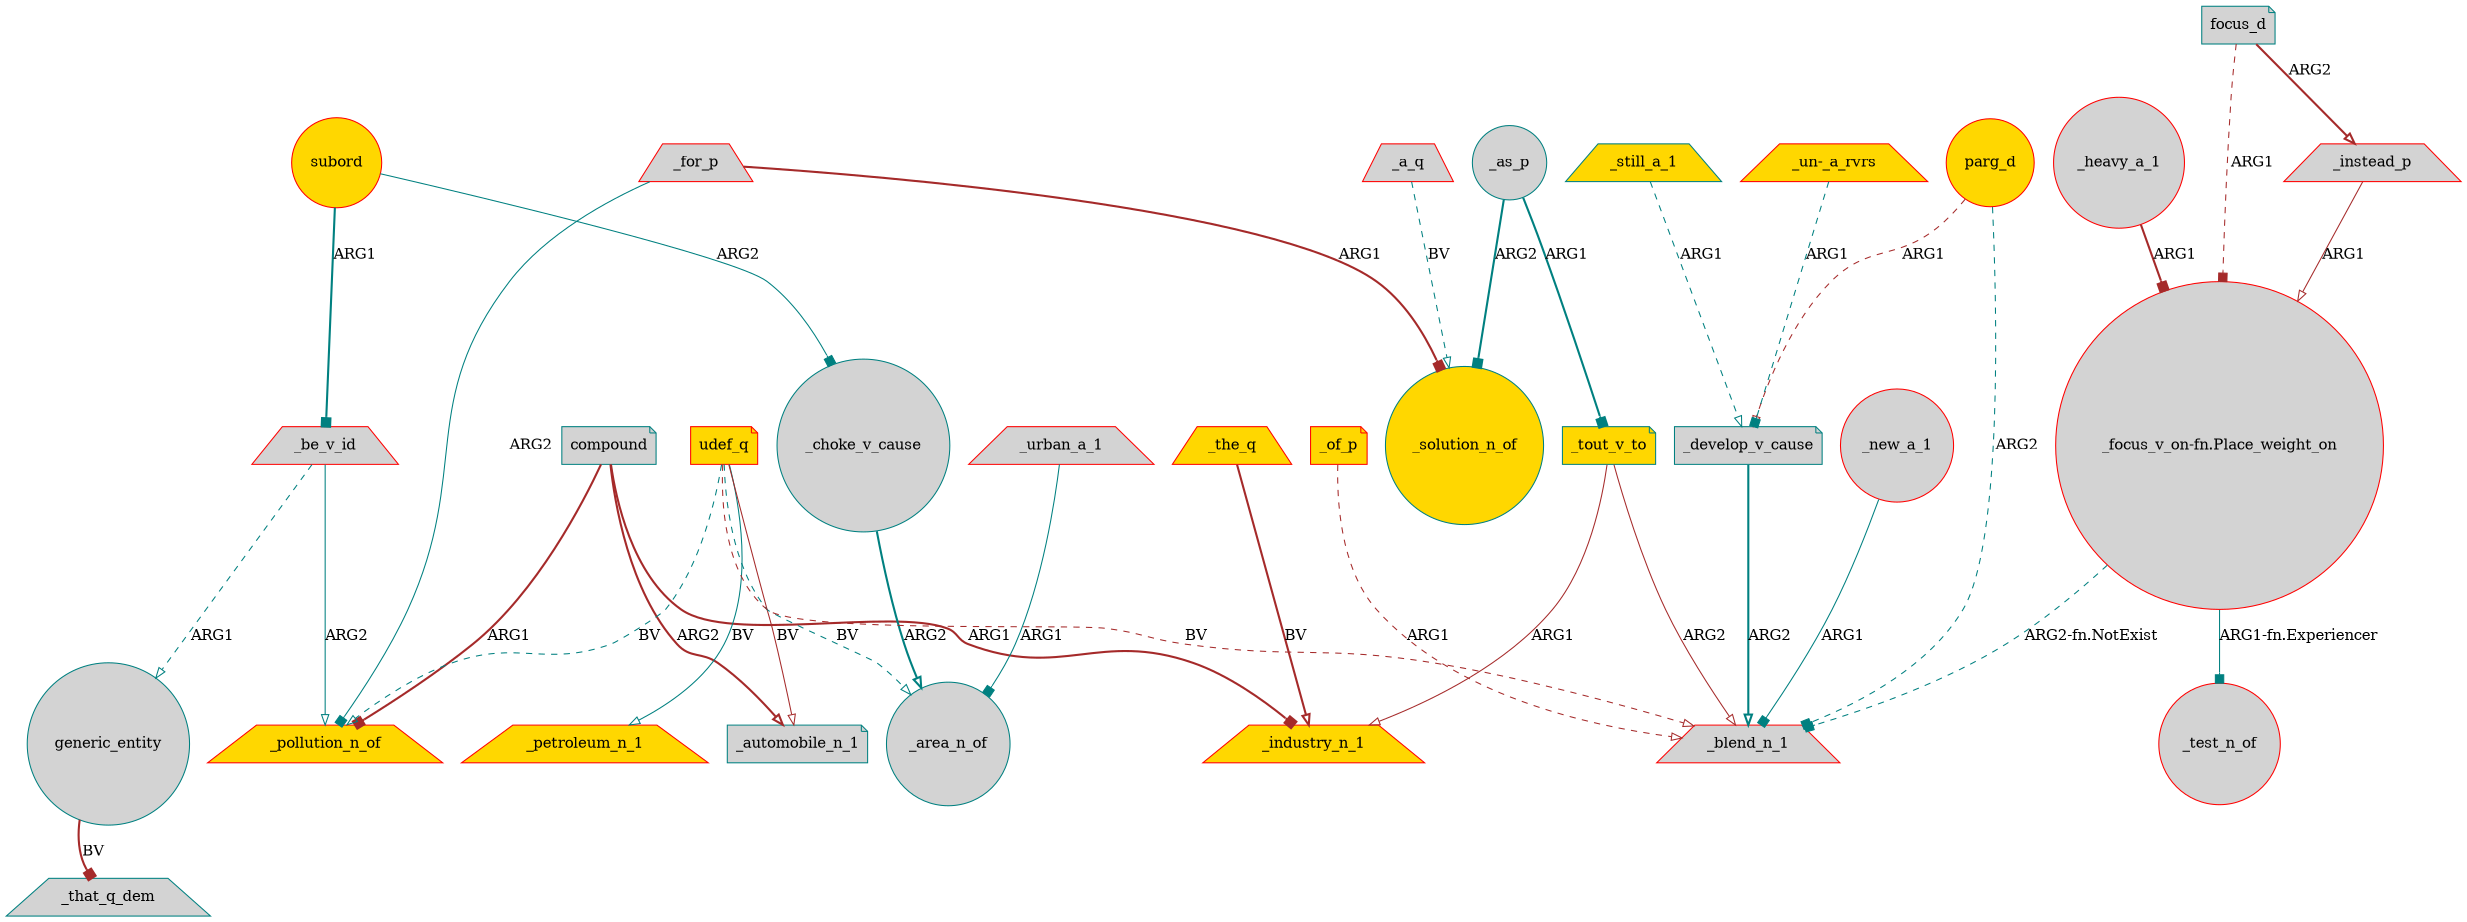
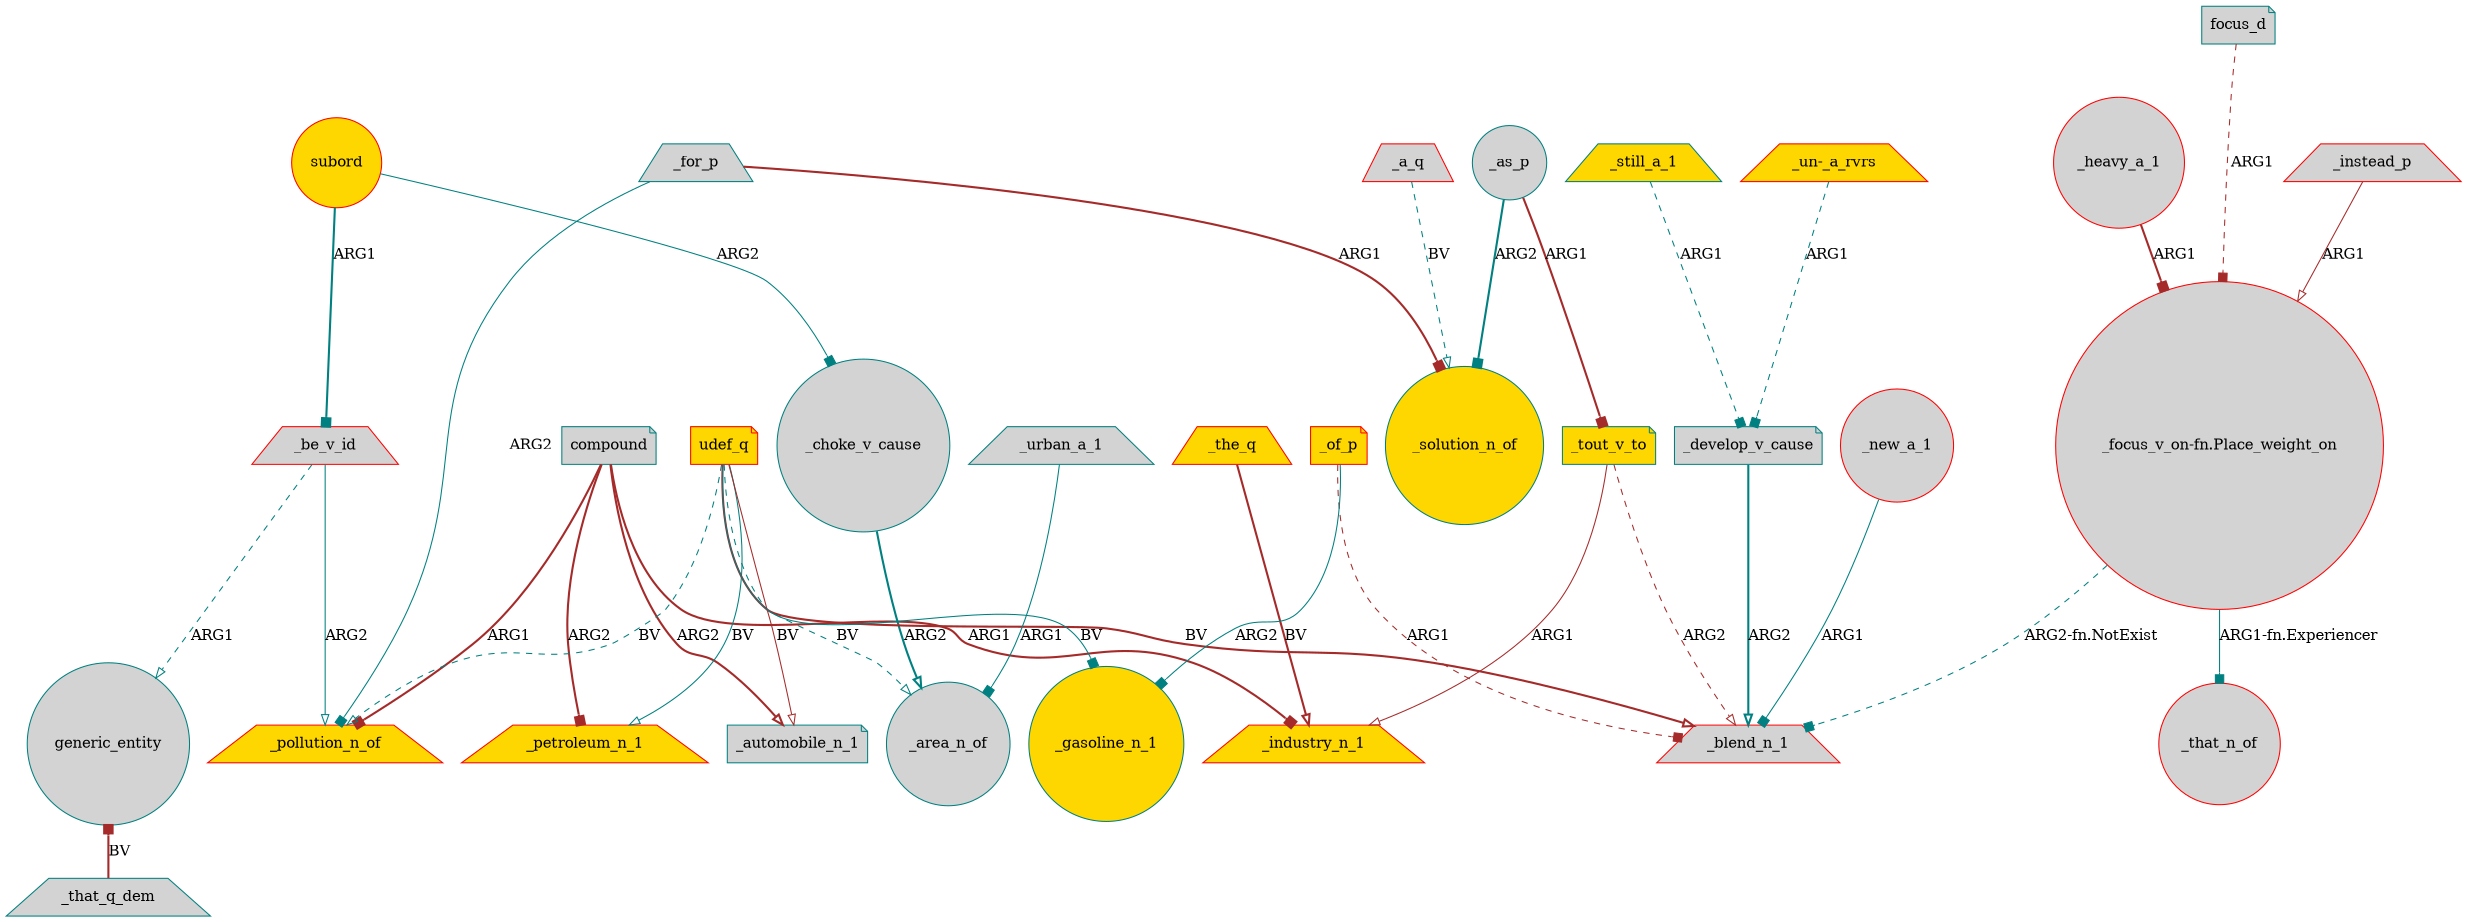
(2302, 90) -> none
(696, 163) -> (696, 163)
(1990, 163) -> none
(1694, 299) -> (1694, 299)
(1563, 306) -> (1563, 306)
(1061, 446) -> (1061, 446)
none -> (570, 588)
(1660, 596) -> (1660, 596)
(1150, 637) -> (1150, 637)
(1424, 651) -> (1424, 651)
none -> (1106, 744)
(2220, 744) -> (2220, 744)
(79, 845) -> (108, 857)
